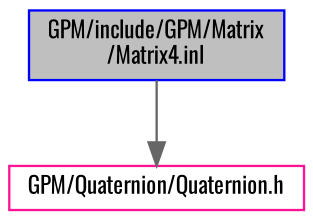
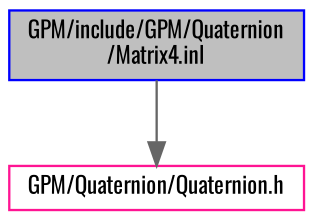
(157, 45) -> (157, 45)
